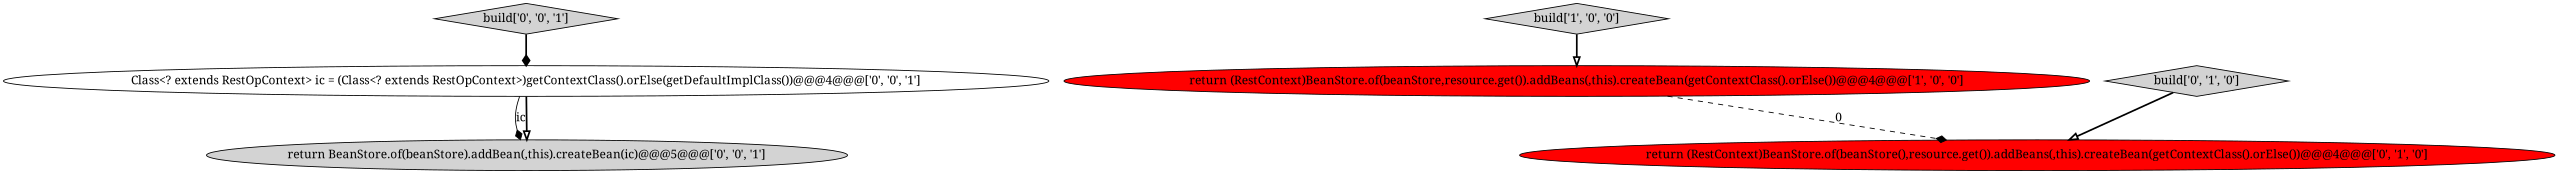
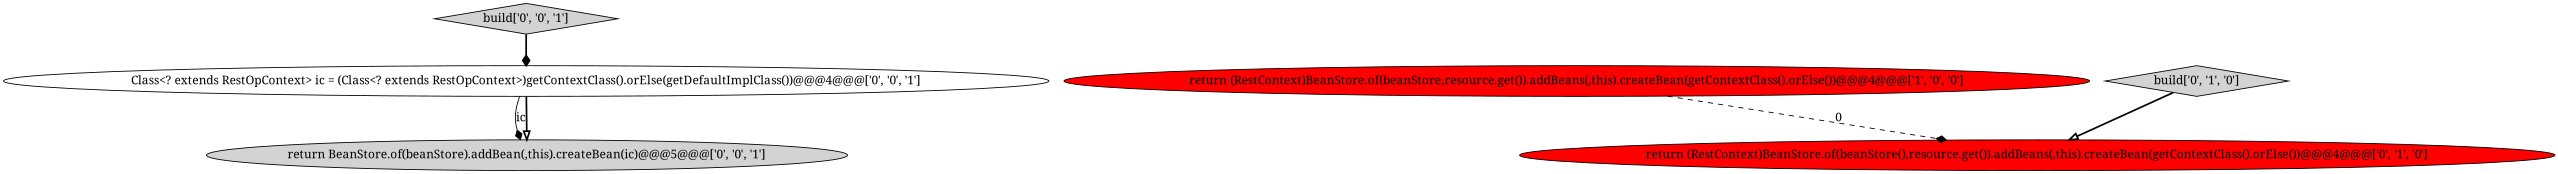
(1577, 19) -> none
